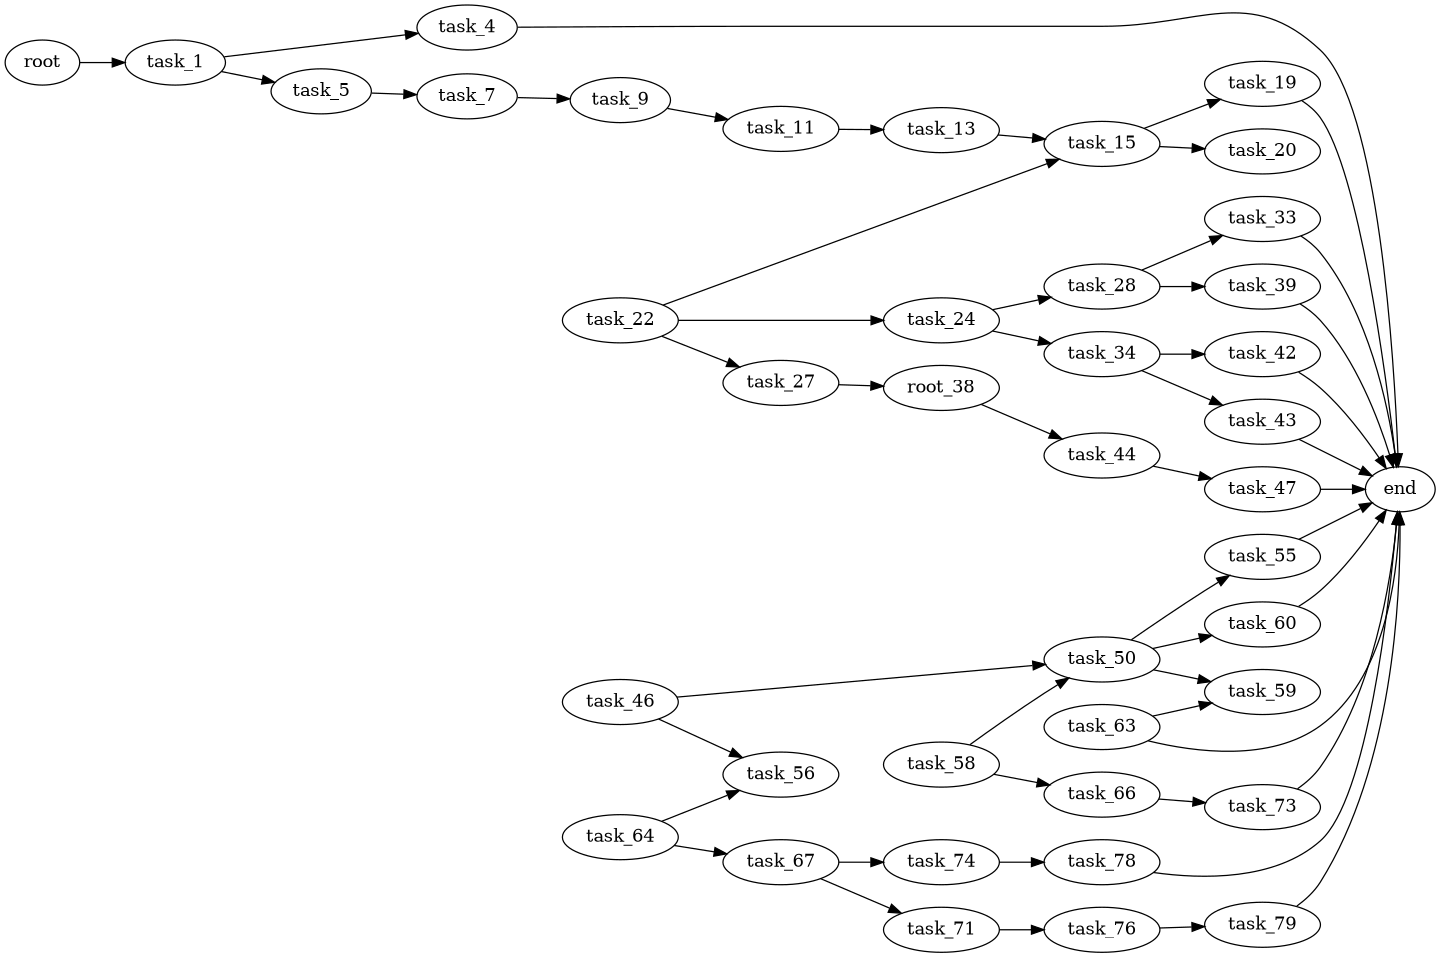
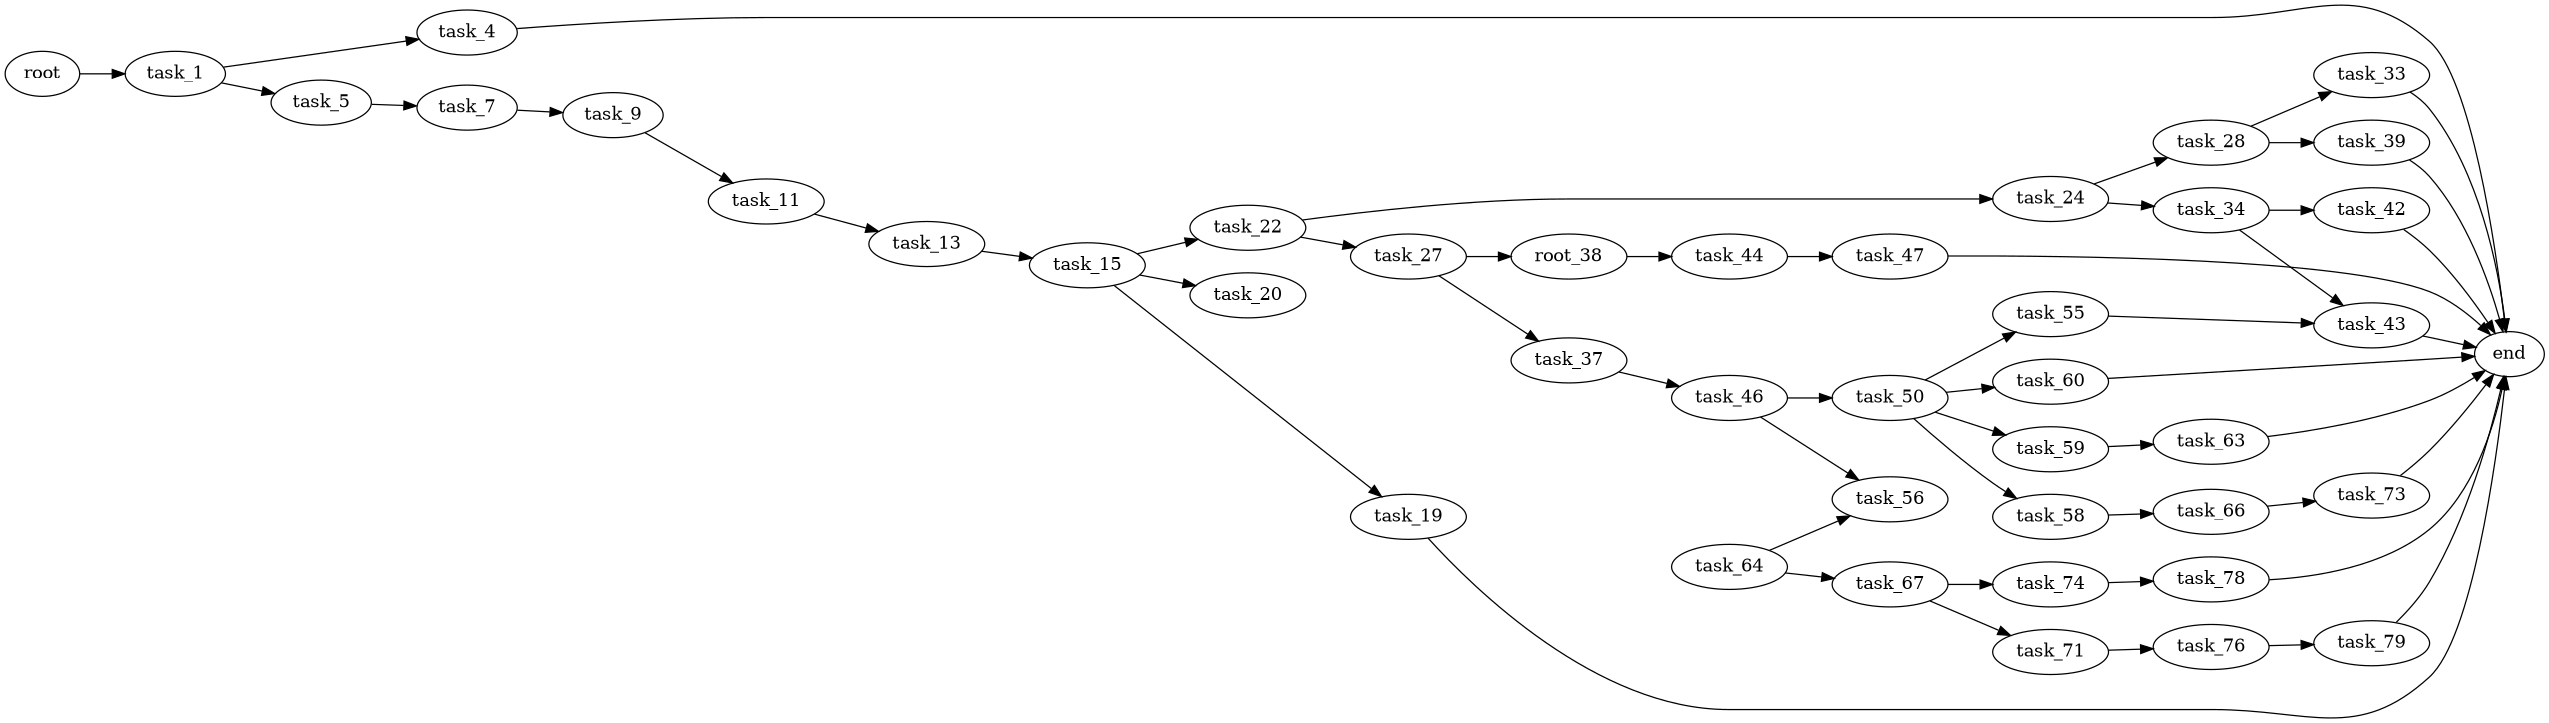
(855, 234) -> (1161, 248)
none -> (1569, 360)
(1330, 524) -> (2205, 320)
(1176, 711) -> (2124, 446)
(1013, 714) -> (1958, 457)
